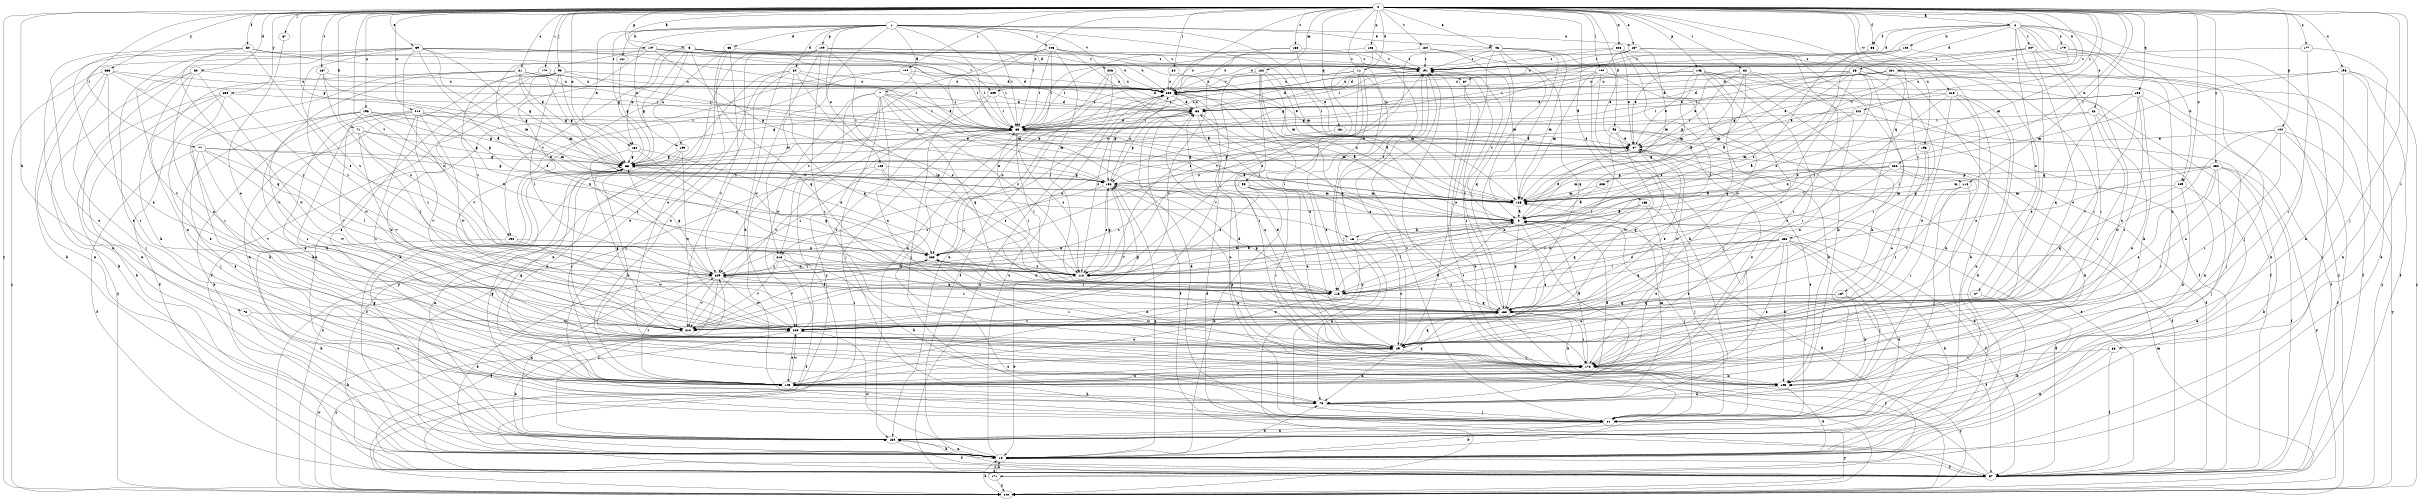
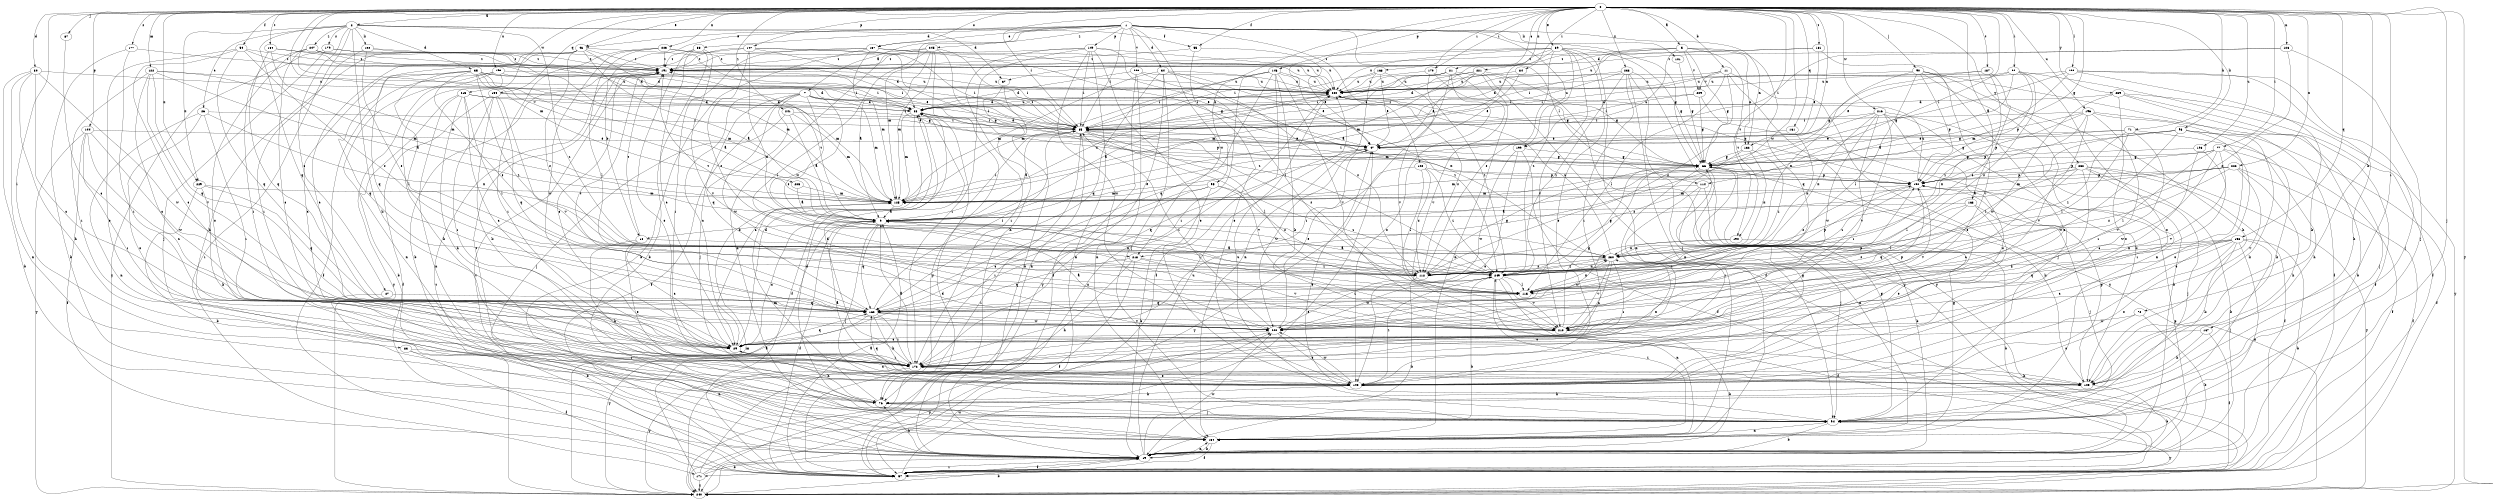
(1296, 48) -> (1819, 48)
(1730, 297) -> none
